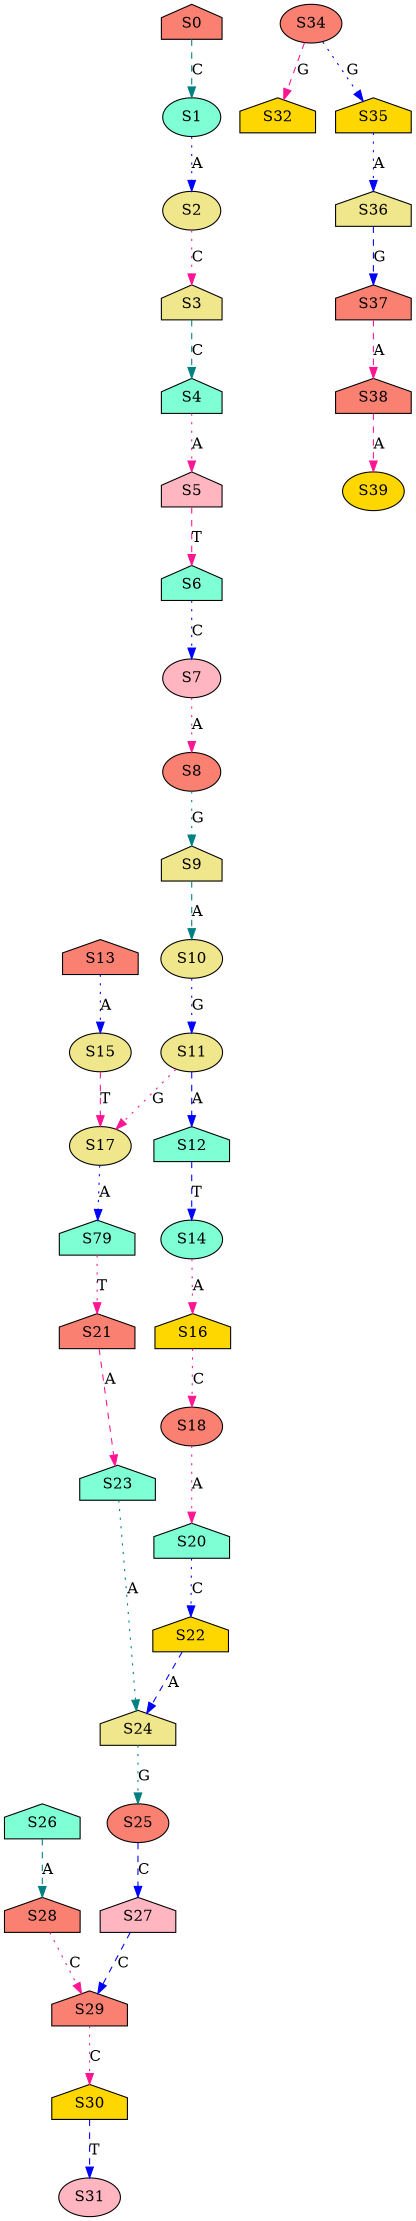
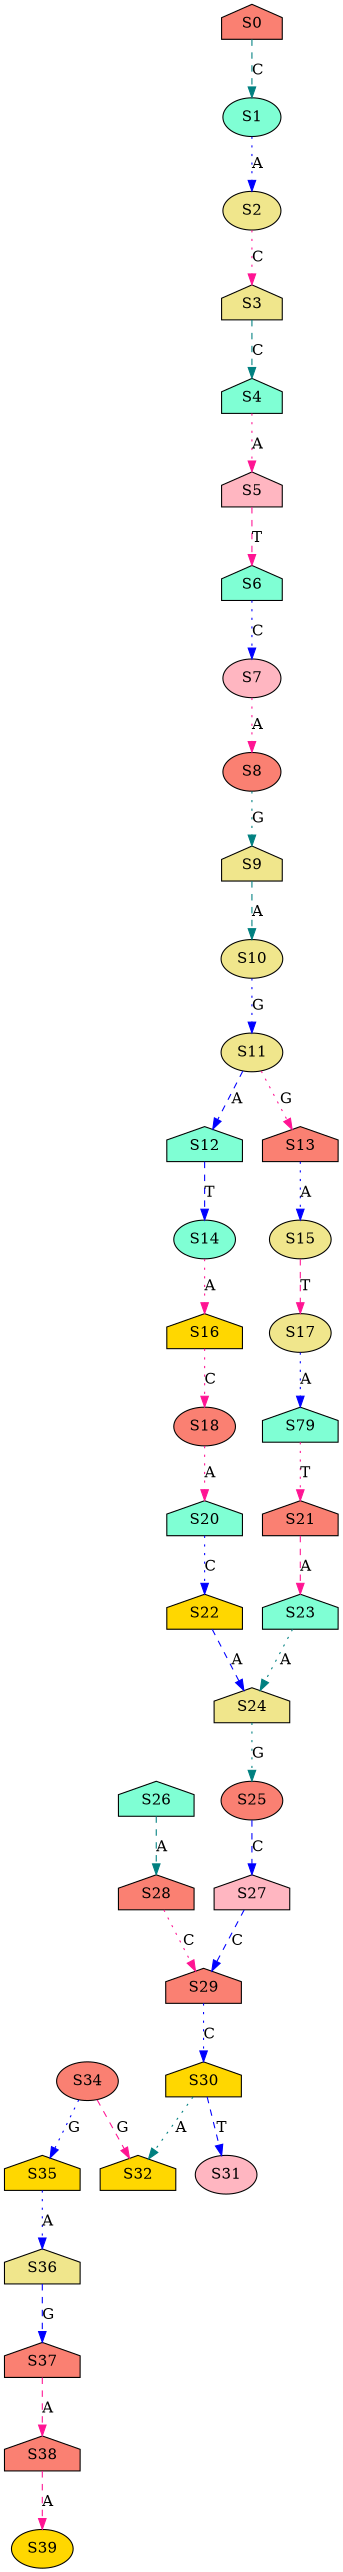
(150, 1095) -> (274, 1095)
(90, 2050) -> (204, 2027)
none -> (174, 2123)
